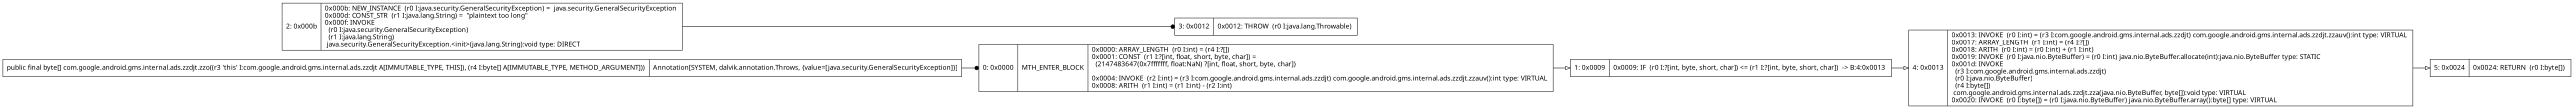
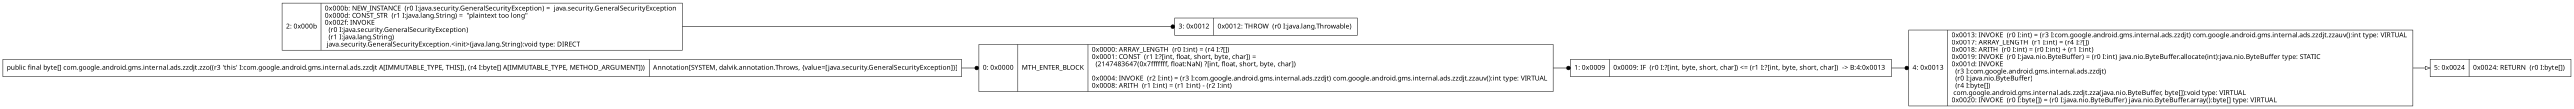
(352, 23) -> (352, 23)
(1559, 68) -> (1560, 68)
(1898, 68) -> (1898, 68)
